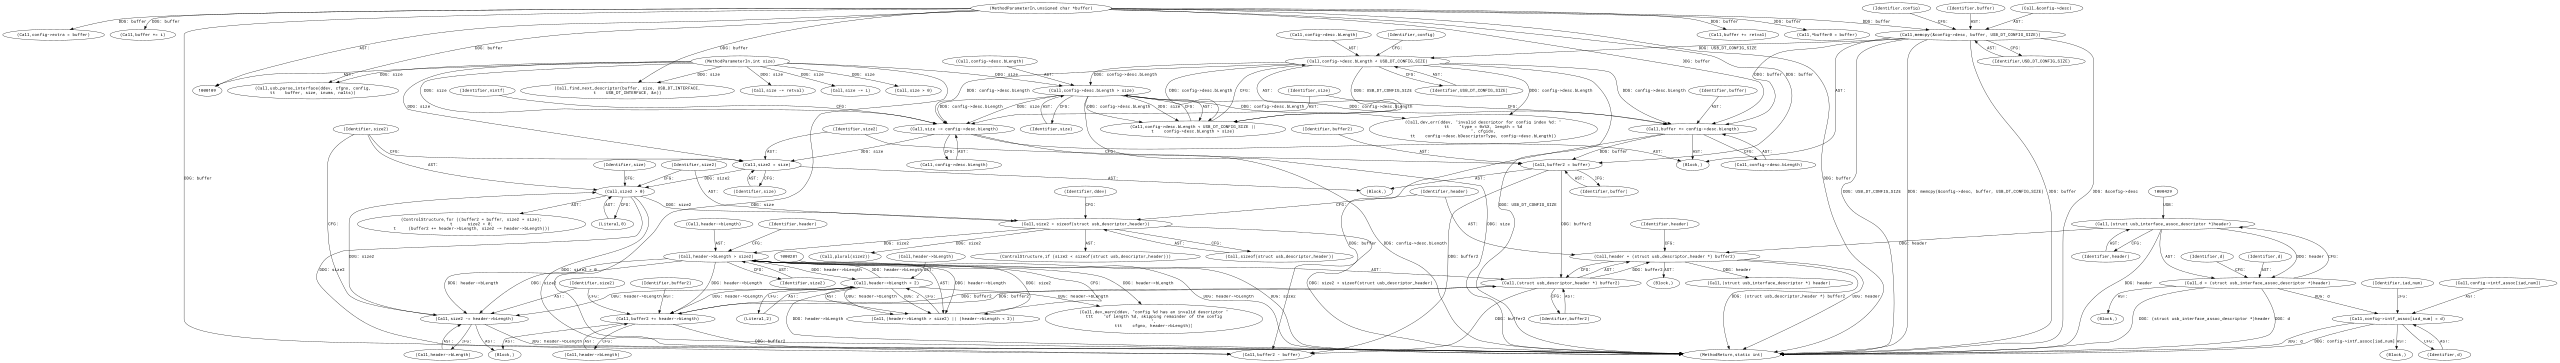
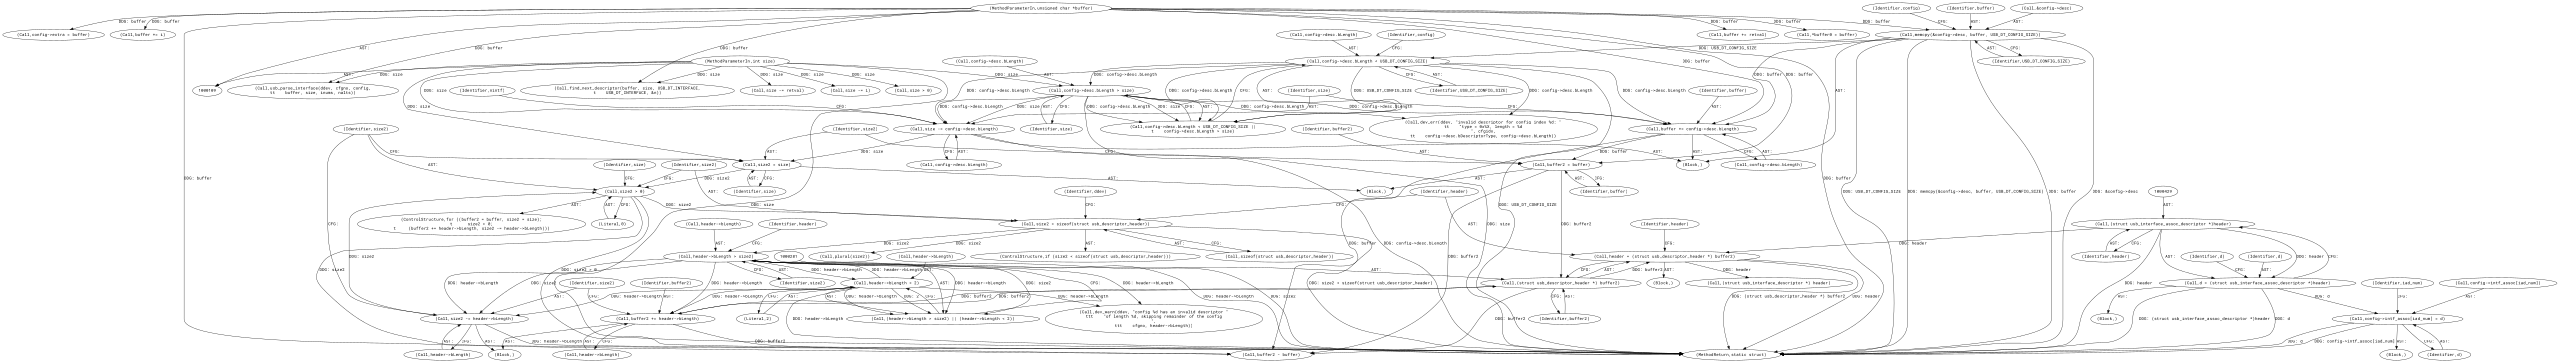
(2170, 205) -> (2170, 205)
(1731, 355) -> (1731, 355)
